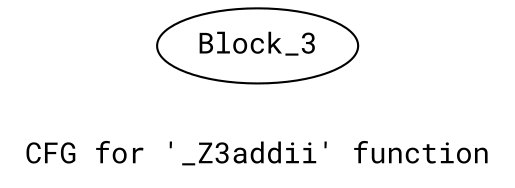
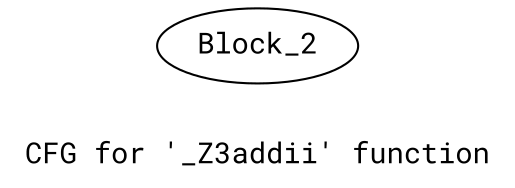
(258, 46) -> (258, 46)
